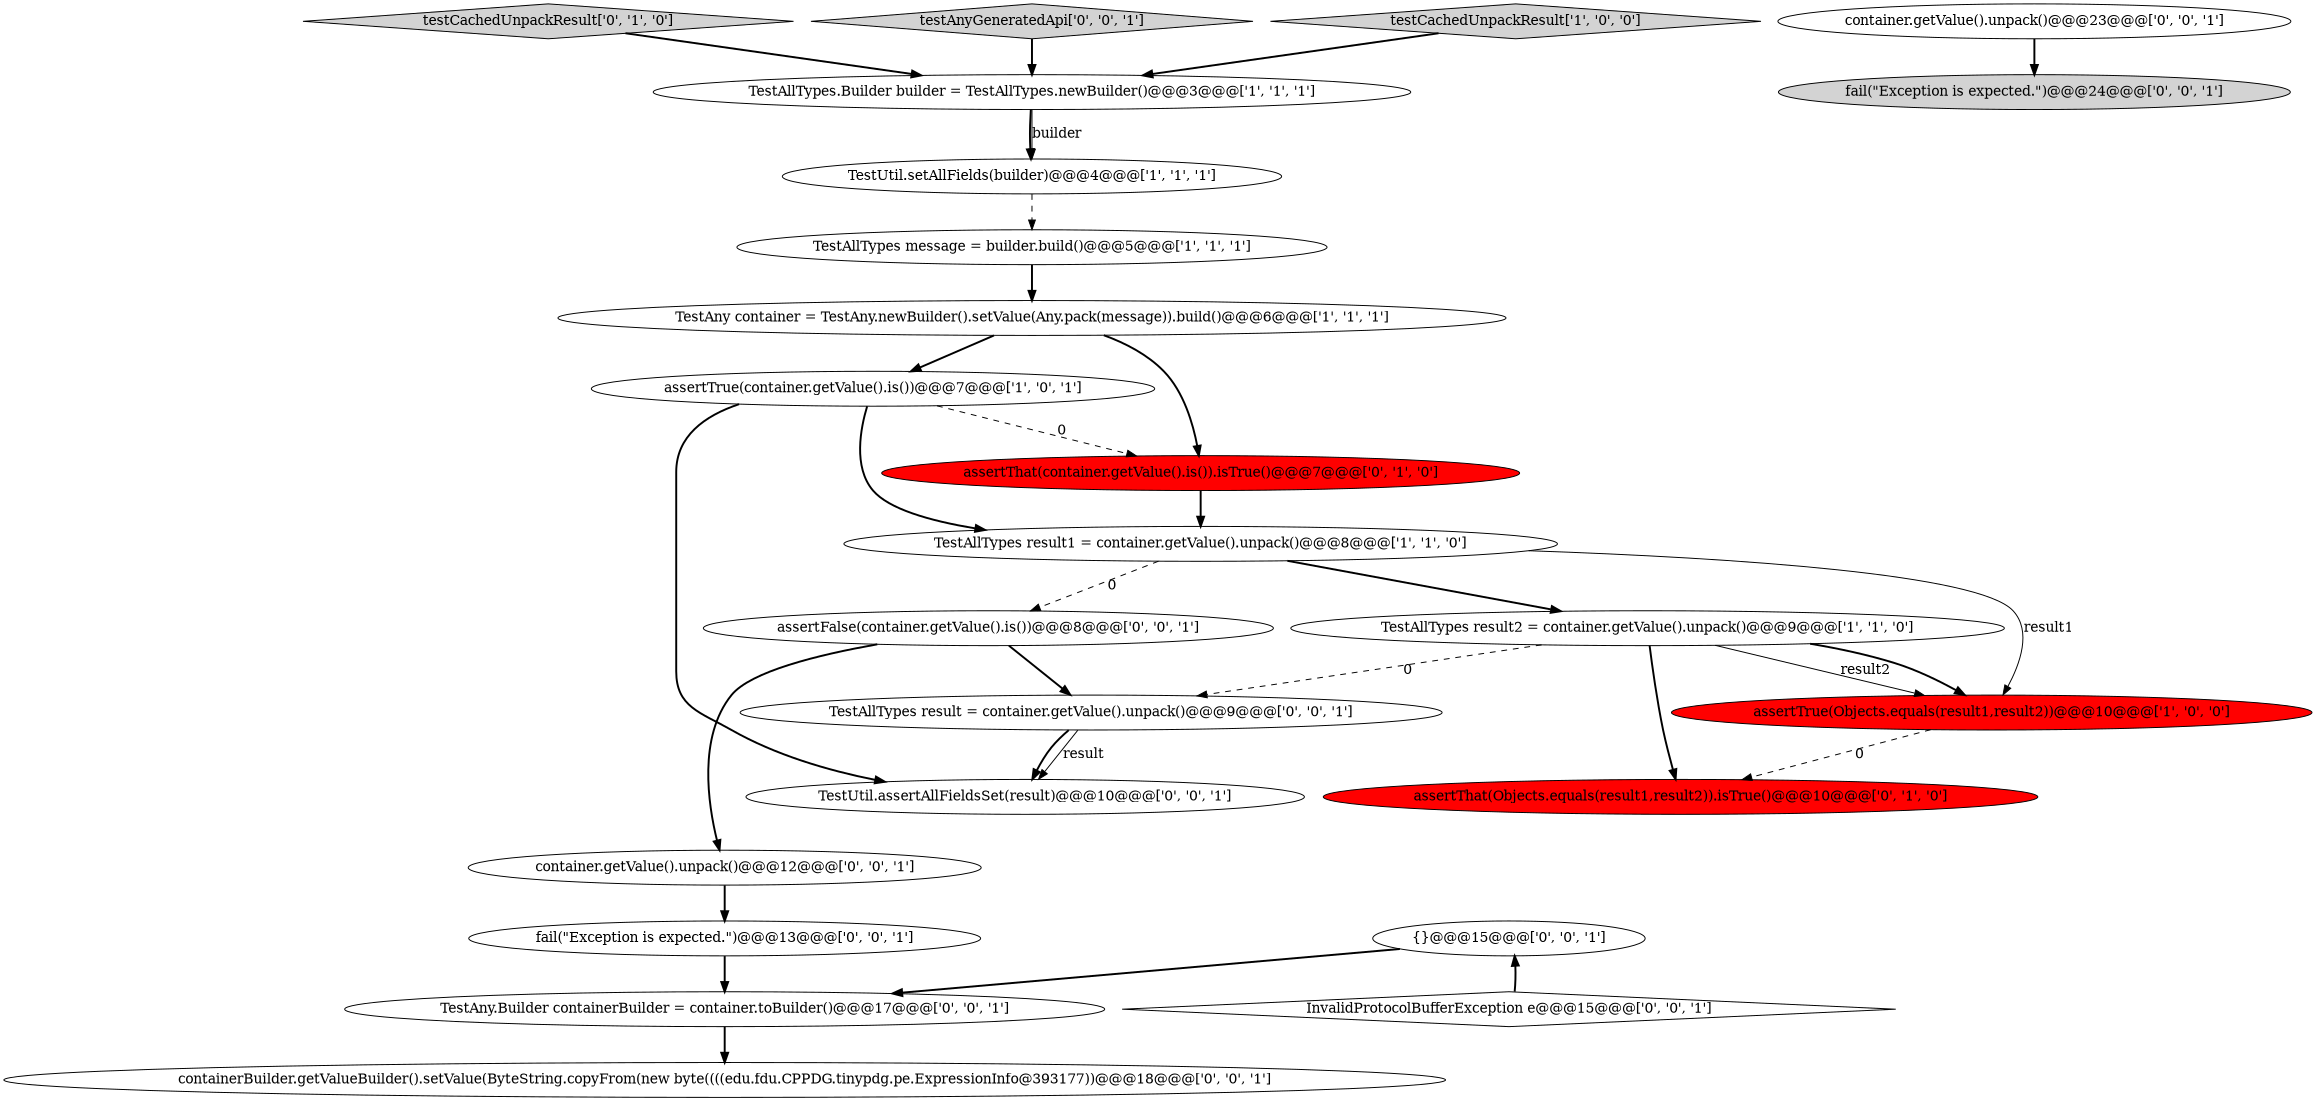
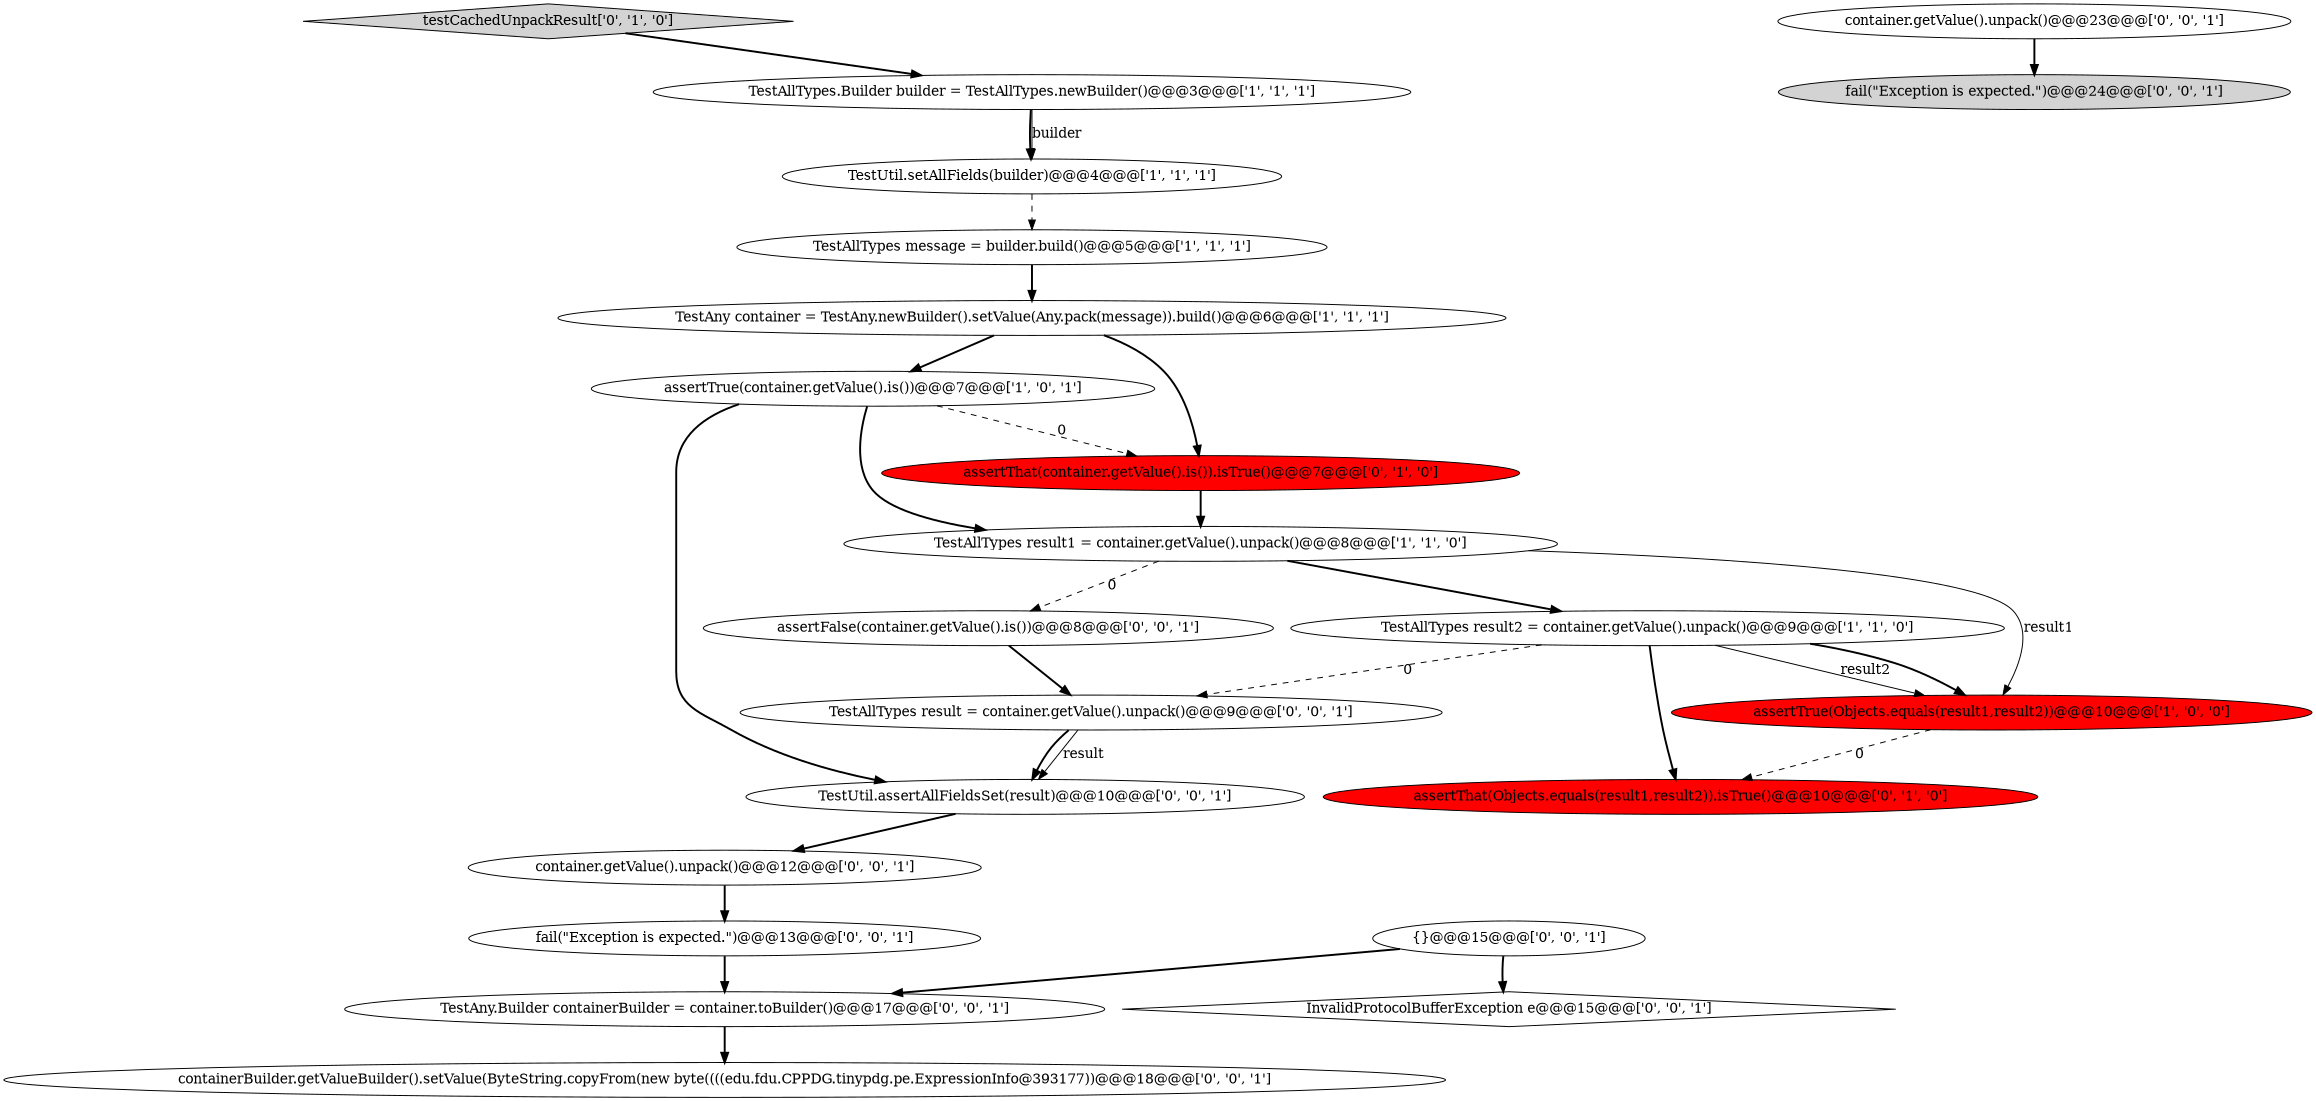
(1032, 21) -> none
(1516, 21) -> none
(733, 693) -> (880, 831)
(1515, 979) -> (1503, 969)
